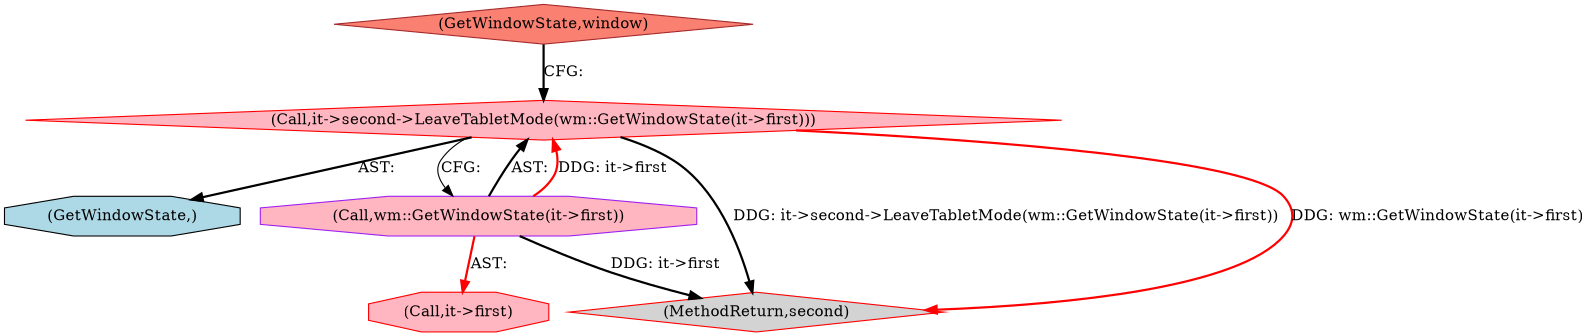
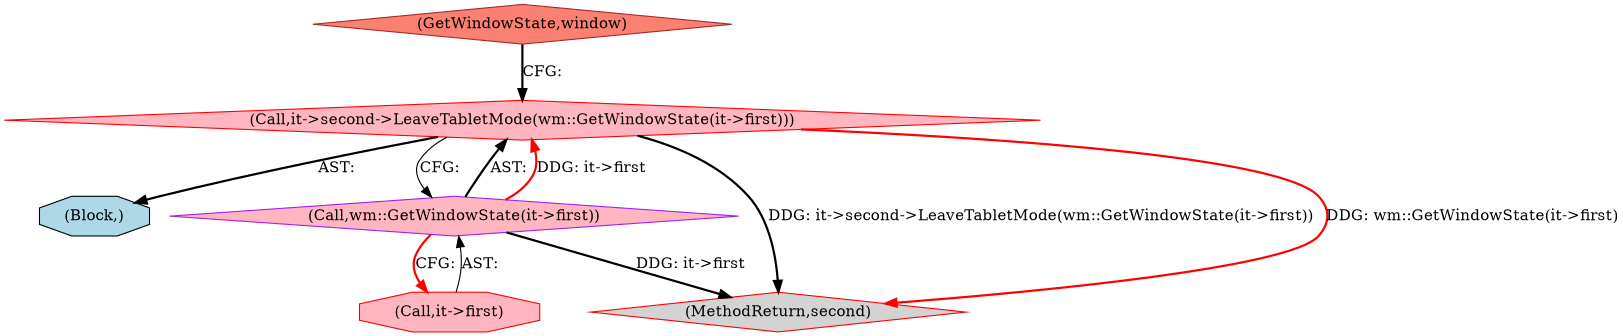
(122, 216) -> (94, 216)
(479, 216) -> (454, 216)
(492, 264) -> (438, 264)
none -> (461, 270)
